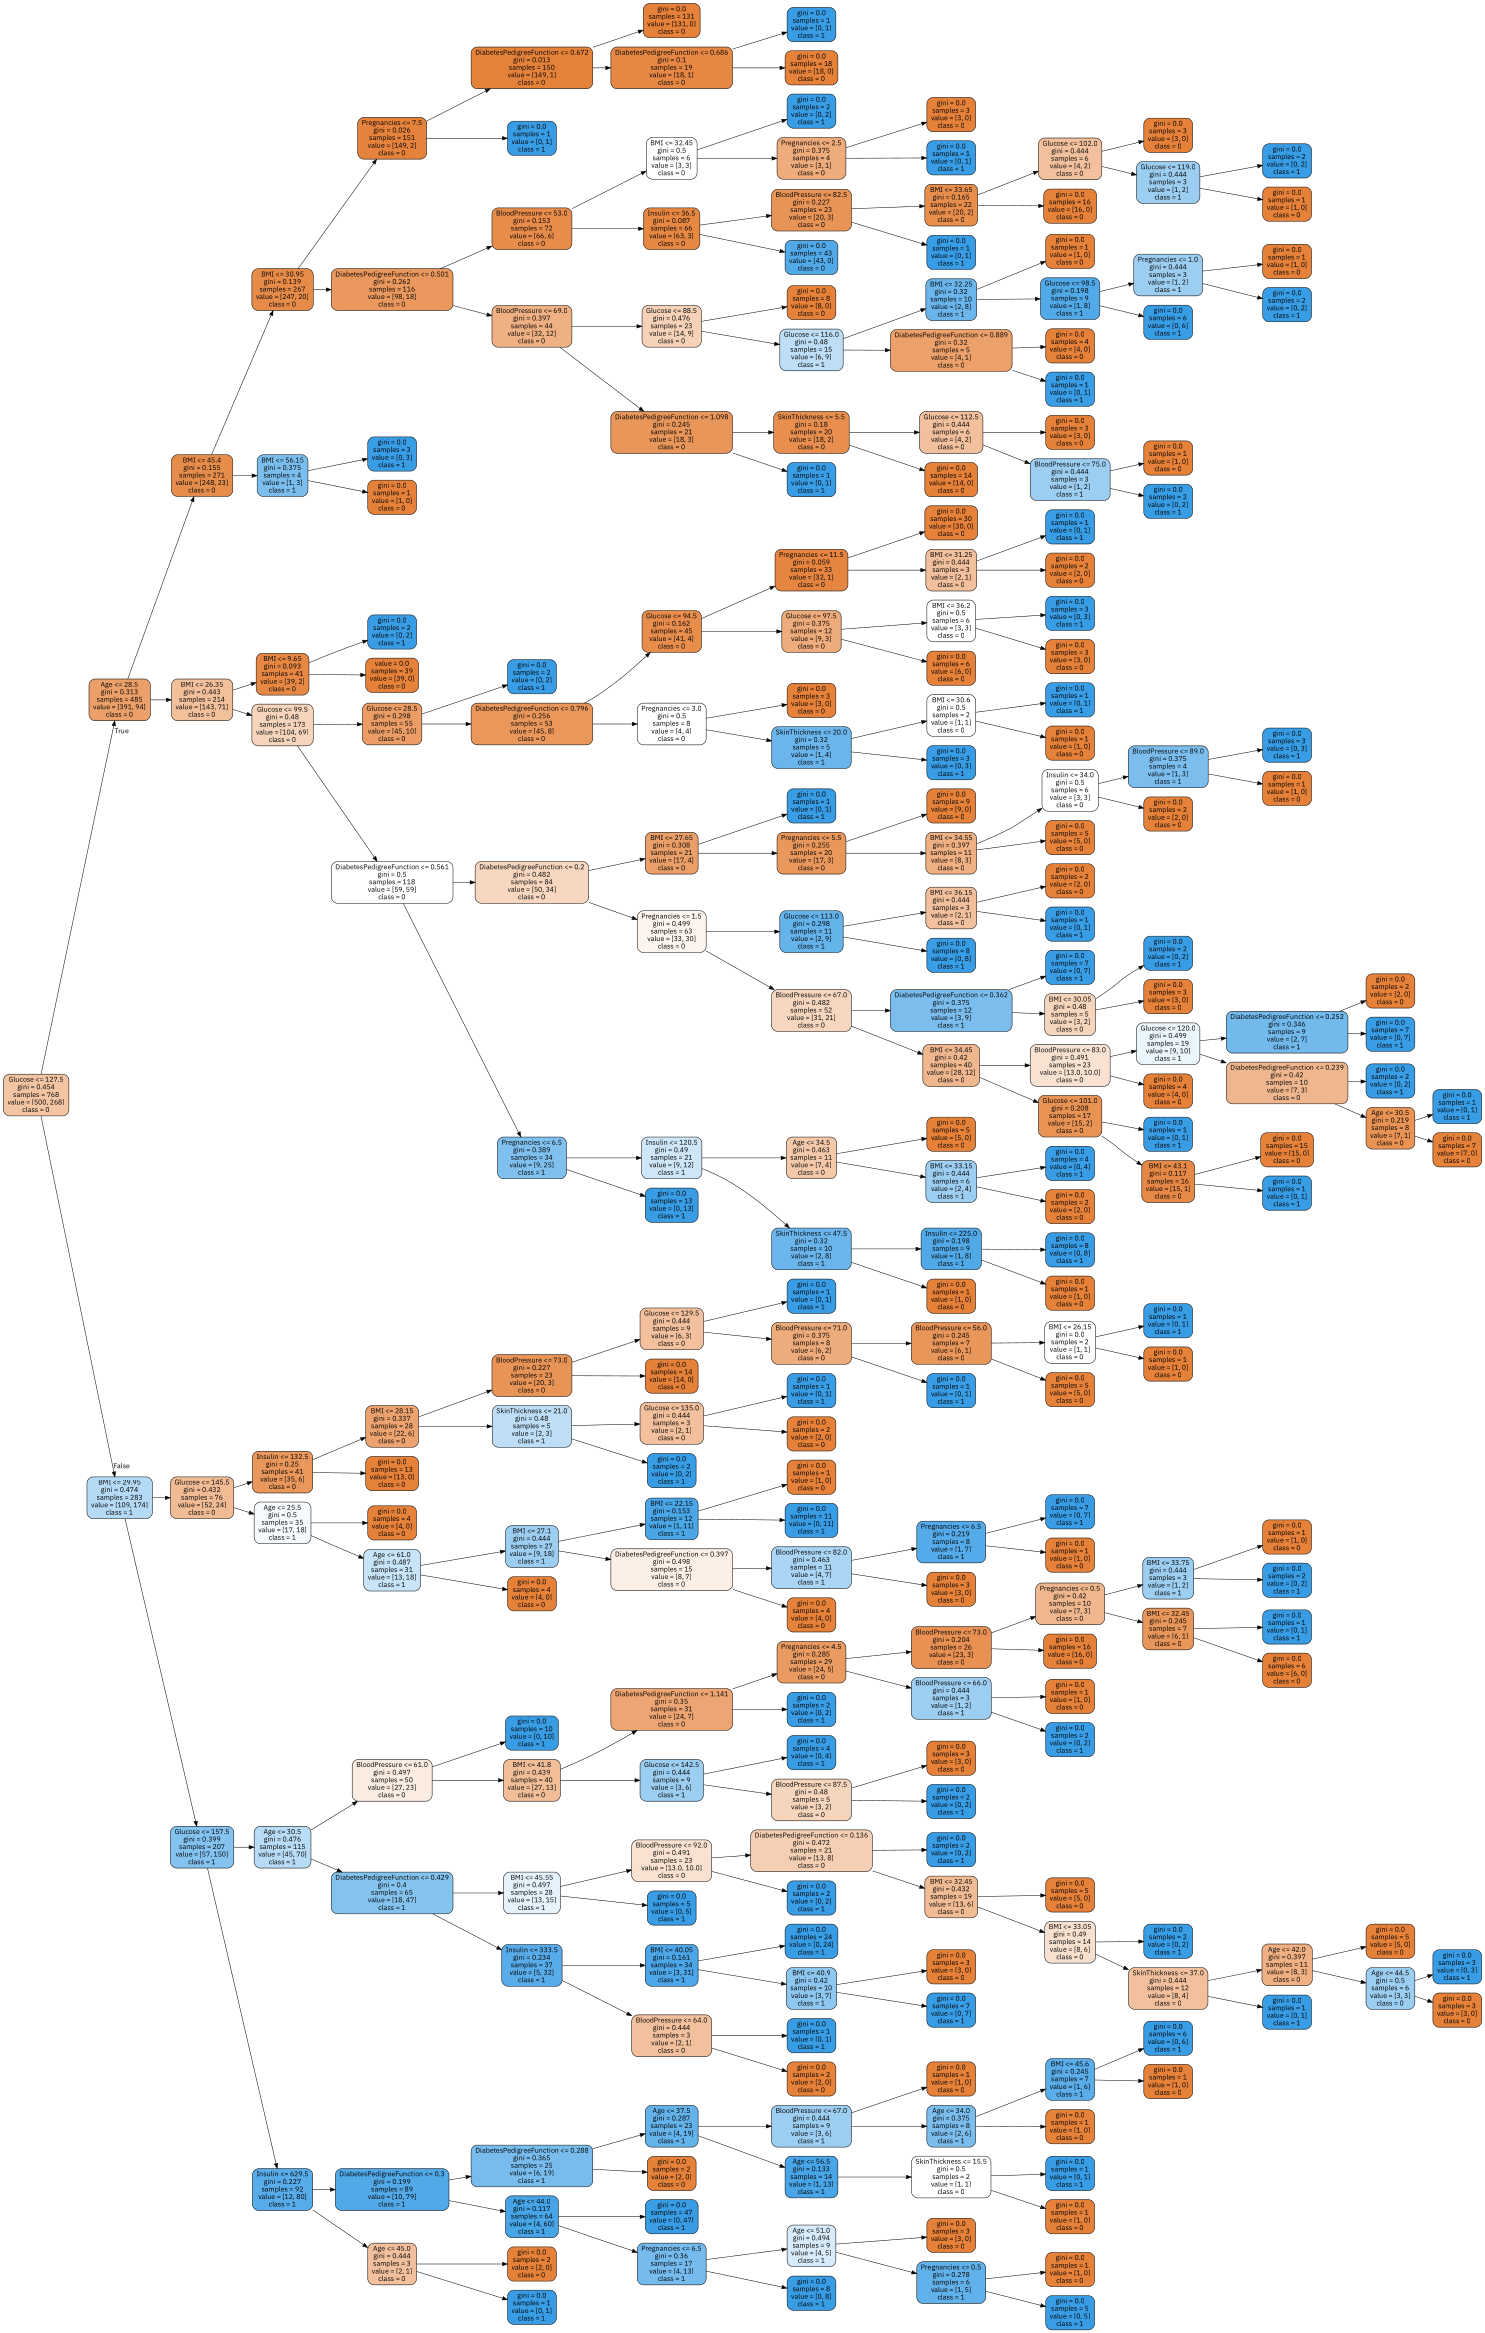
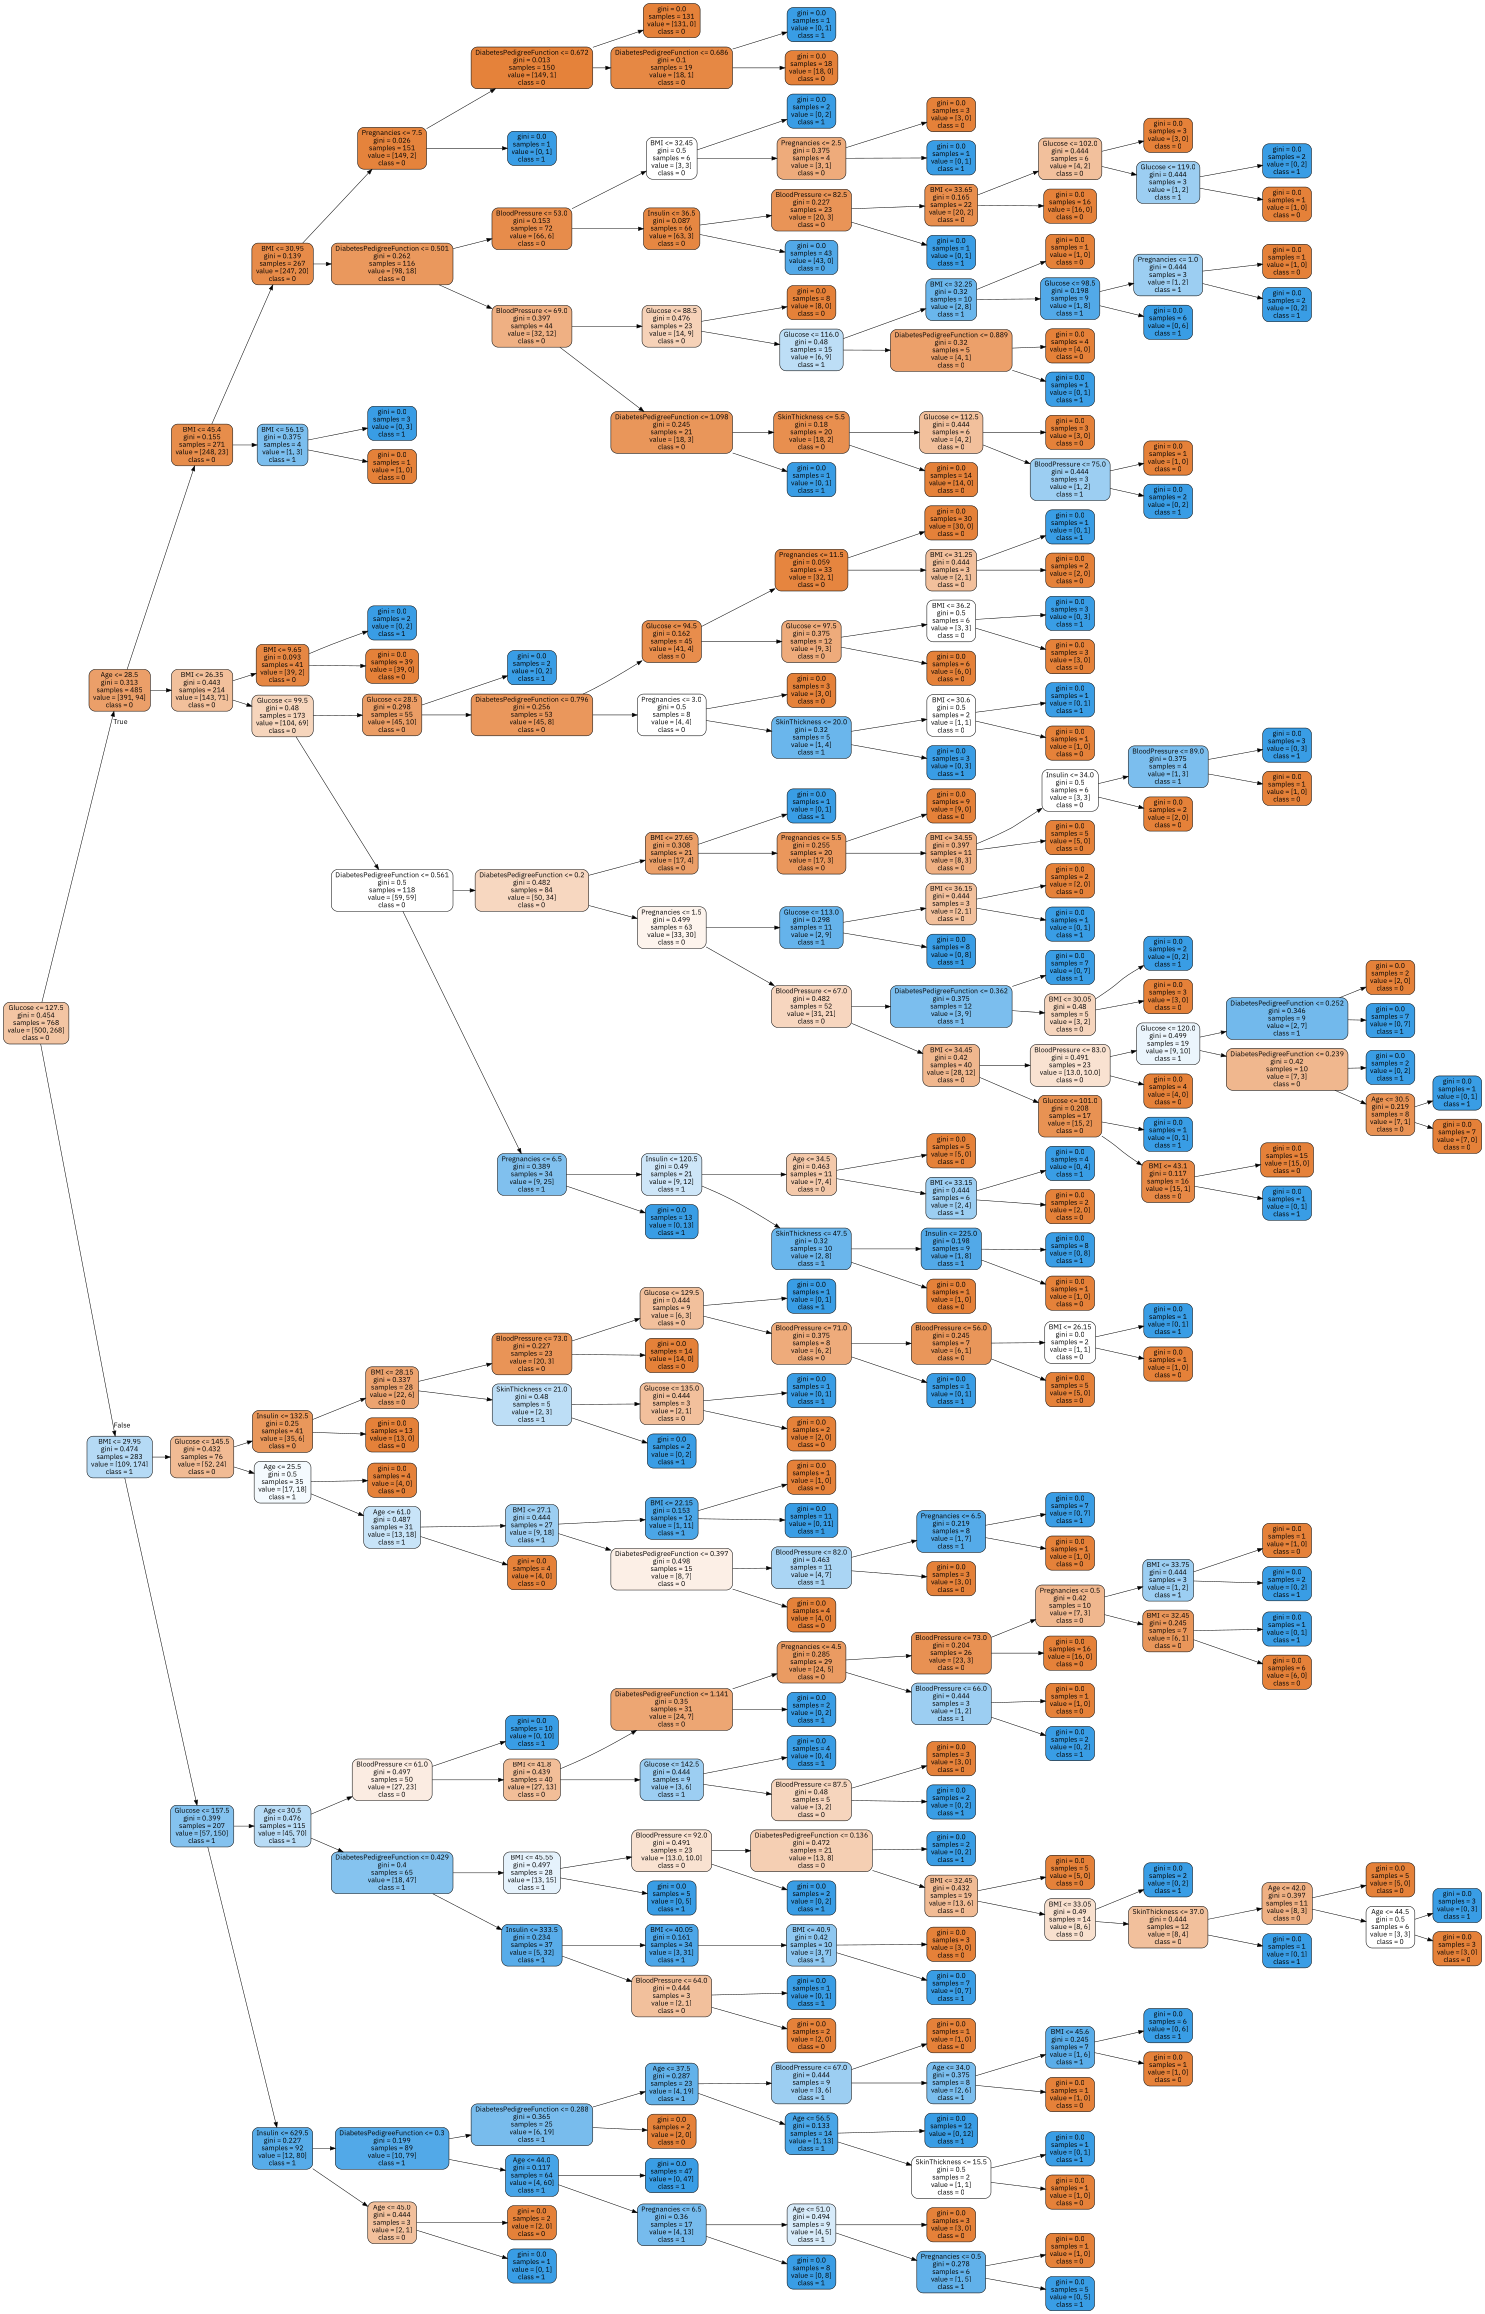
(392, 675) -> (392, 666)
(811, 1941) -> none
(1390, 1988) -> (1390, 1927)
none -> (951, 2130)
